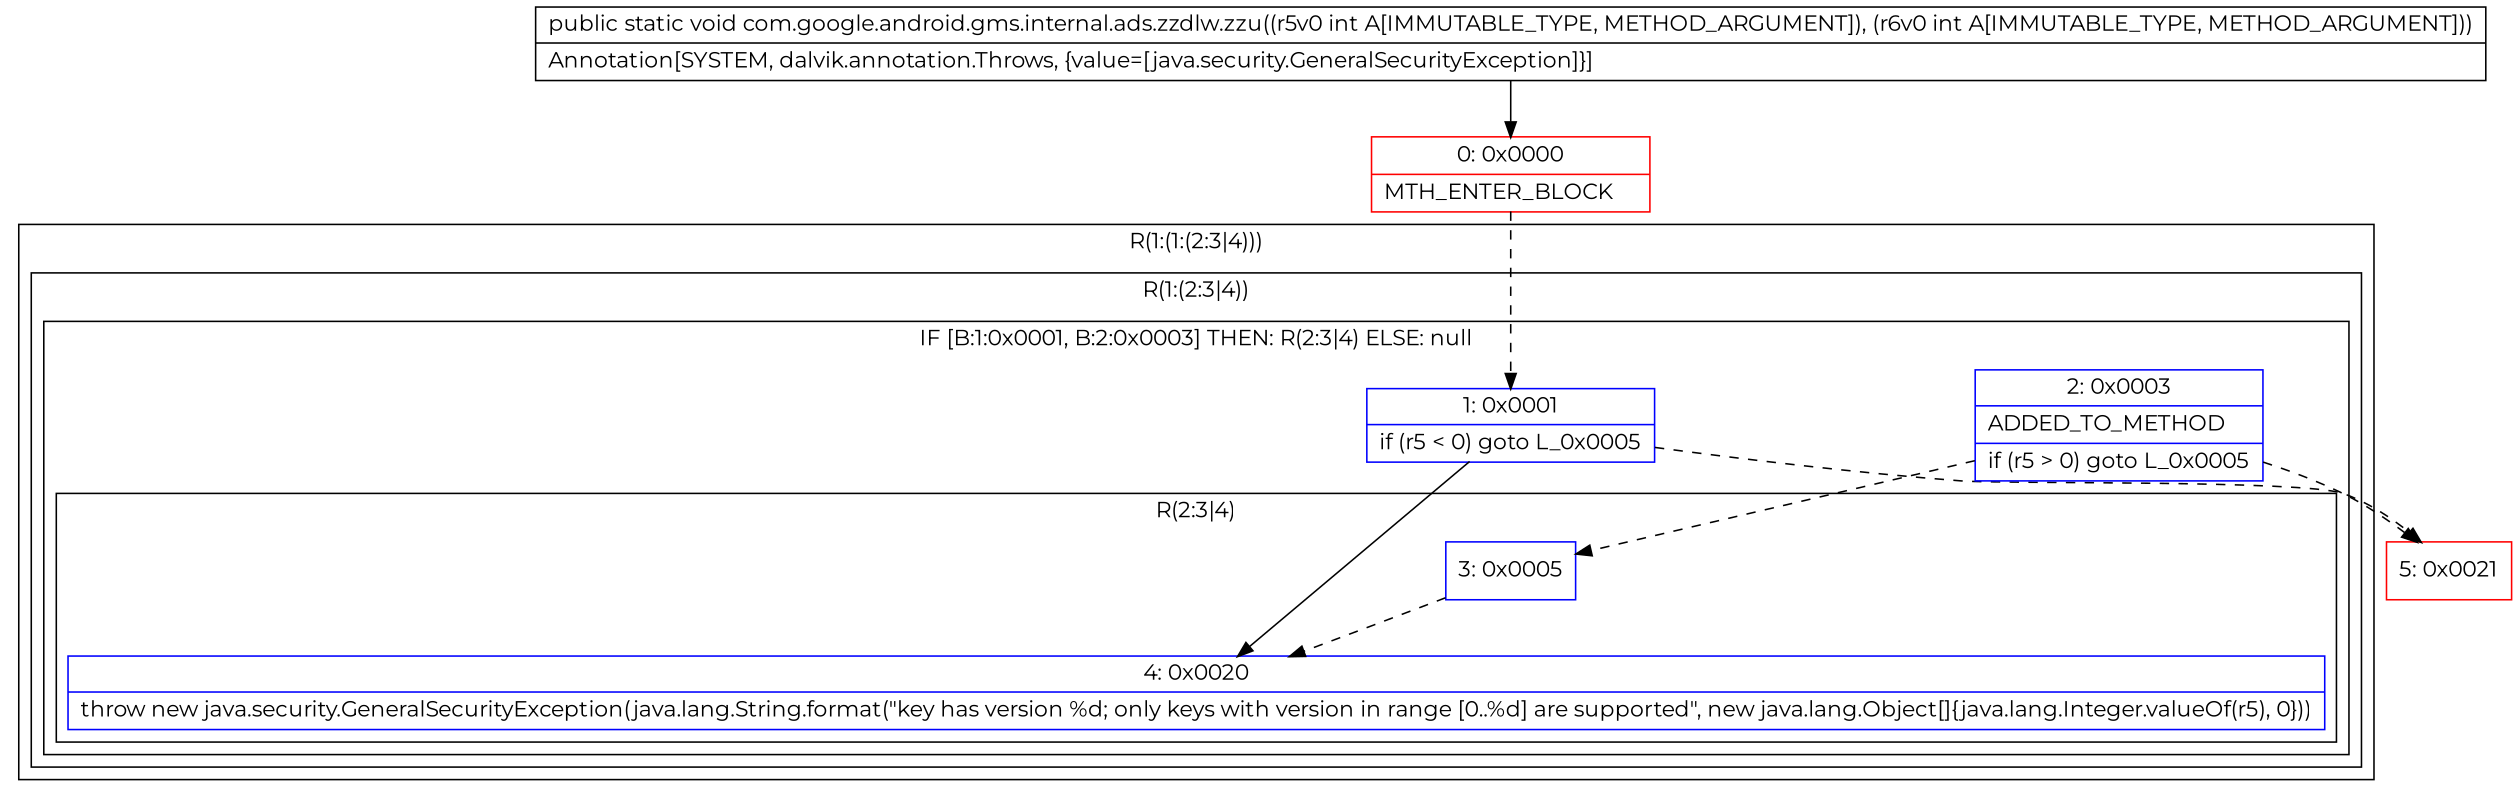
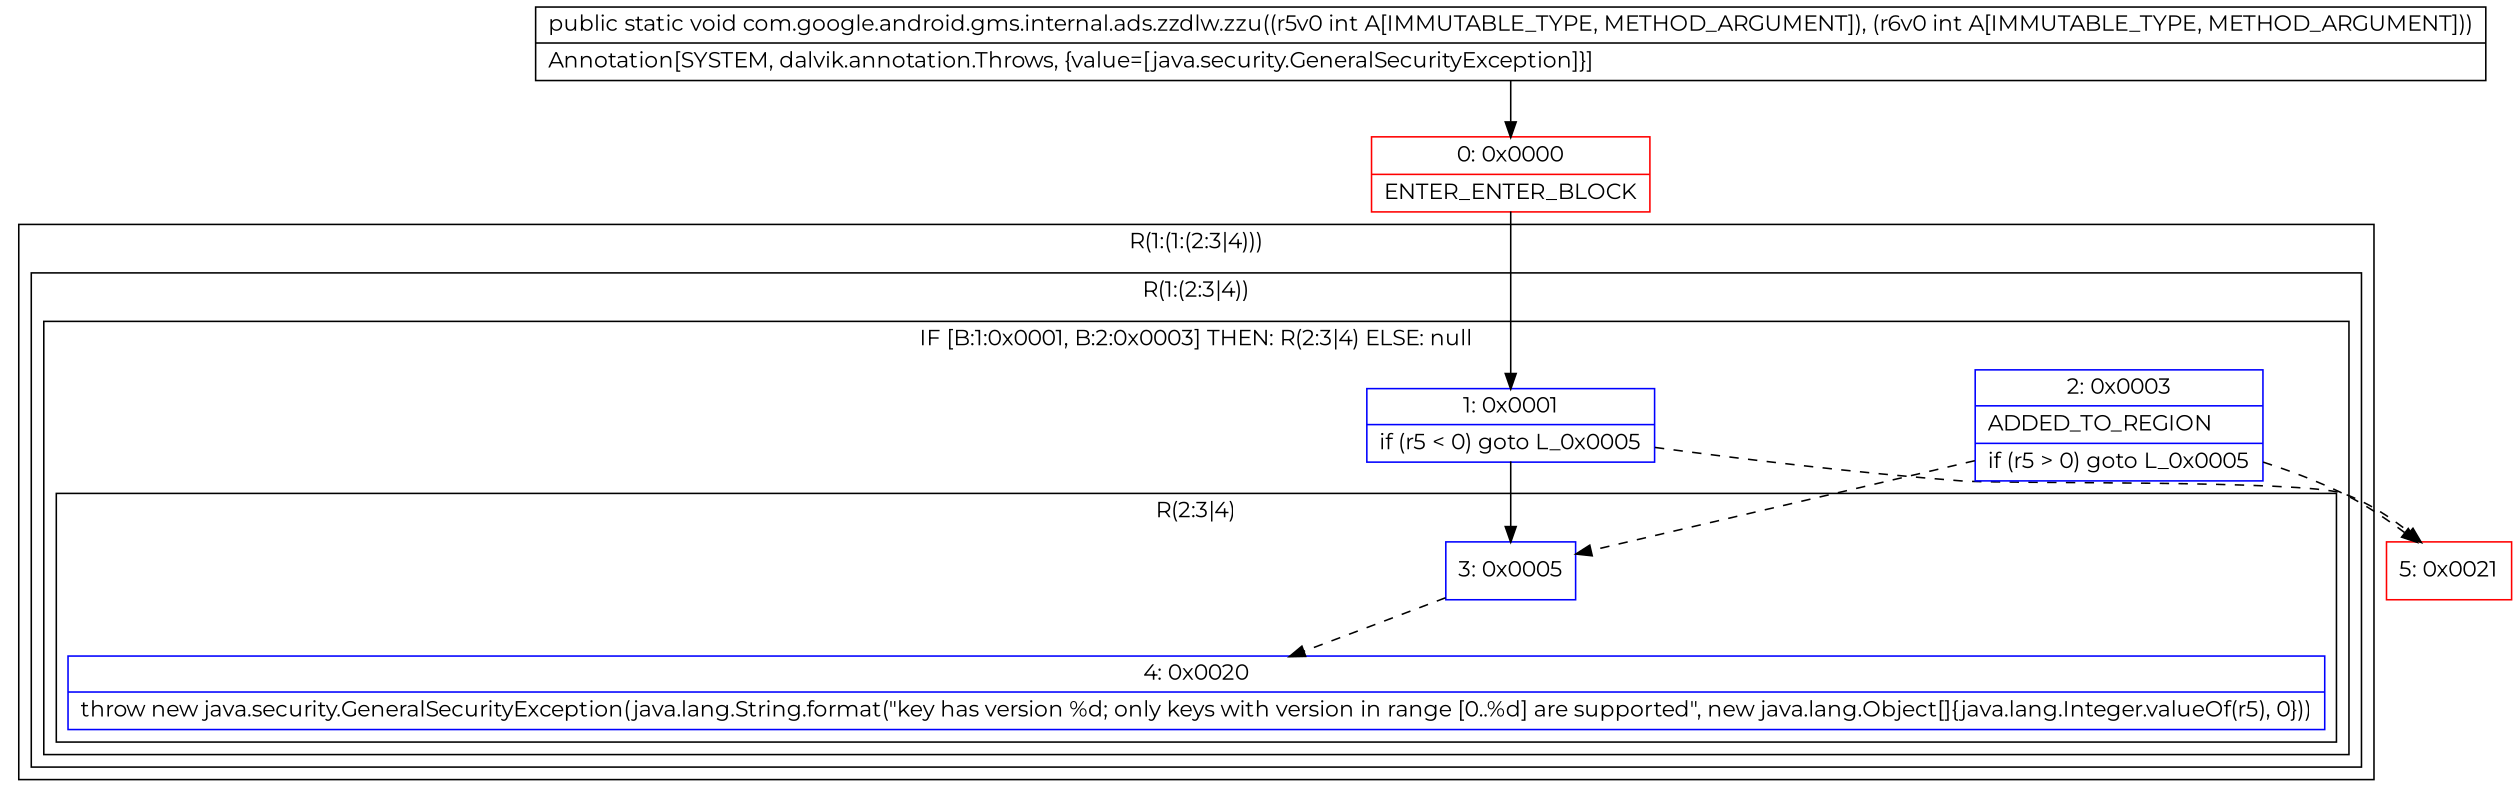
(1499, 192) -> (1511, 192)
(1511, 292) -> (1511, 292)
(2107, 424) -> (2100, 424)
(1360, 554) -> (1511, 504)
